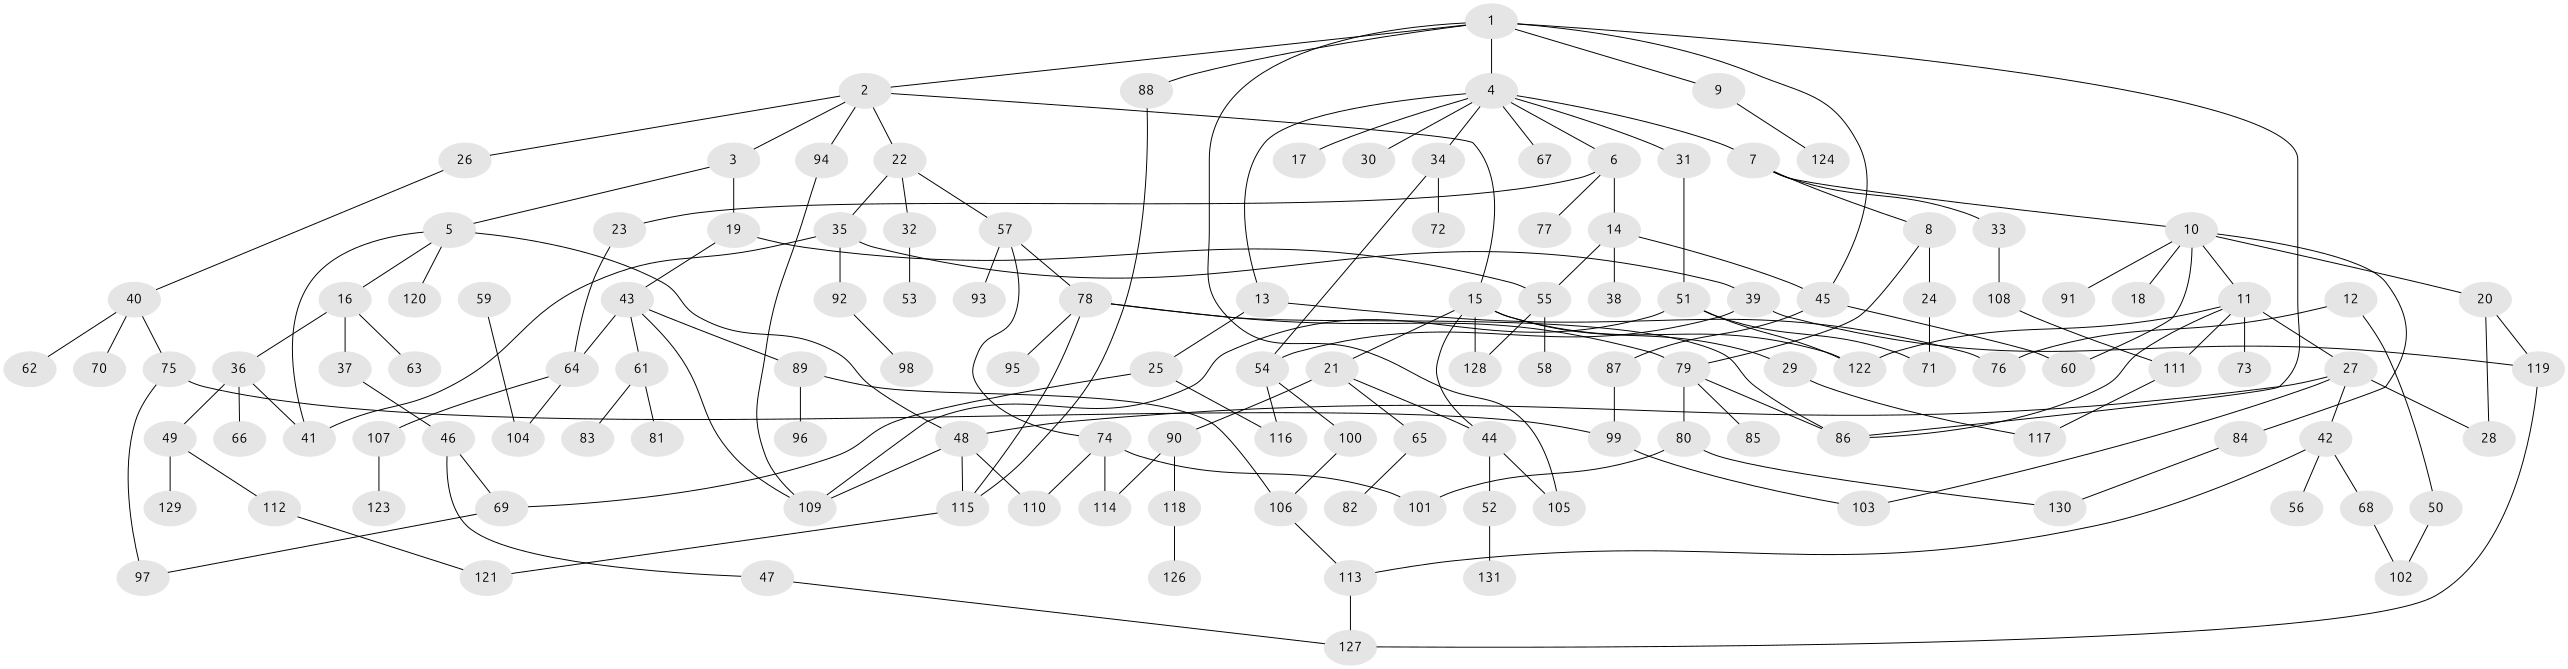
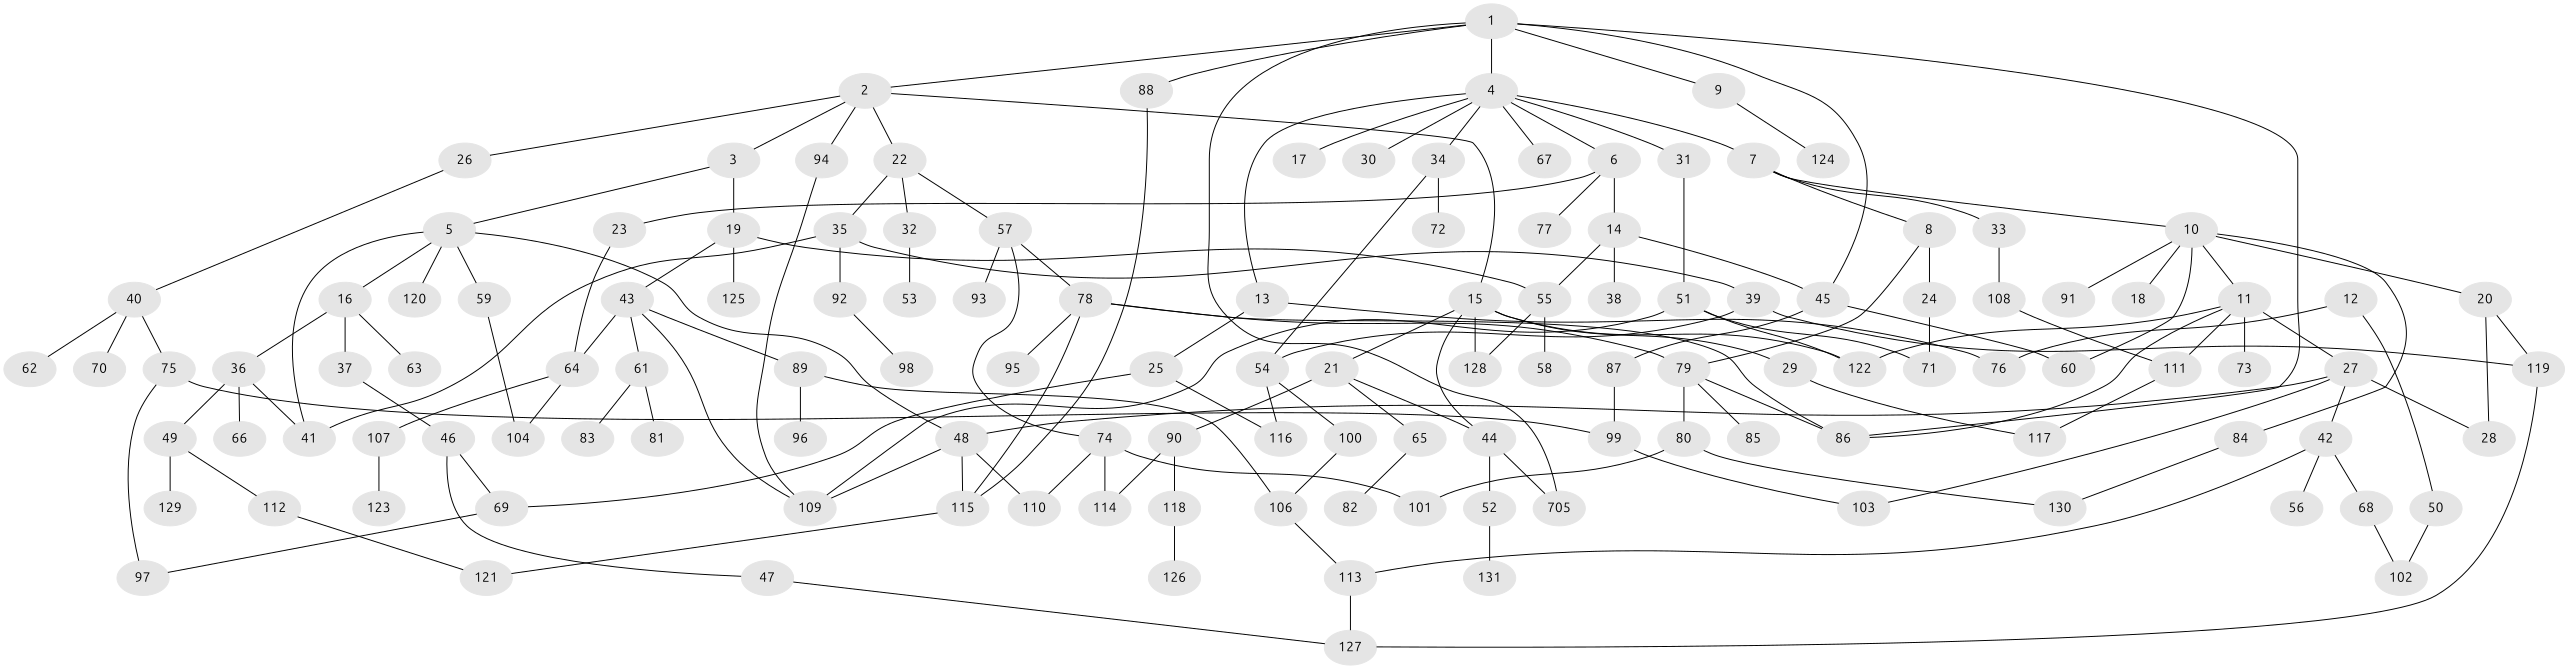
none -> (467, 265)
none -> (734, 300)
(1559, 508) -> (1559, 508)
